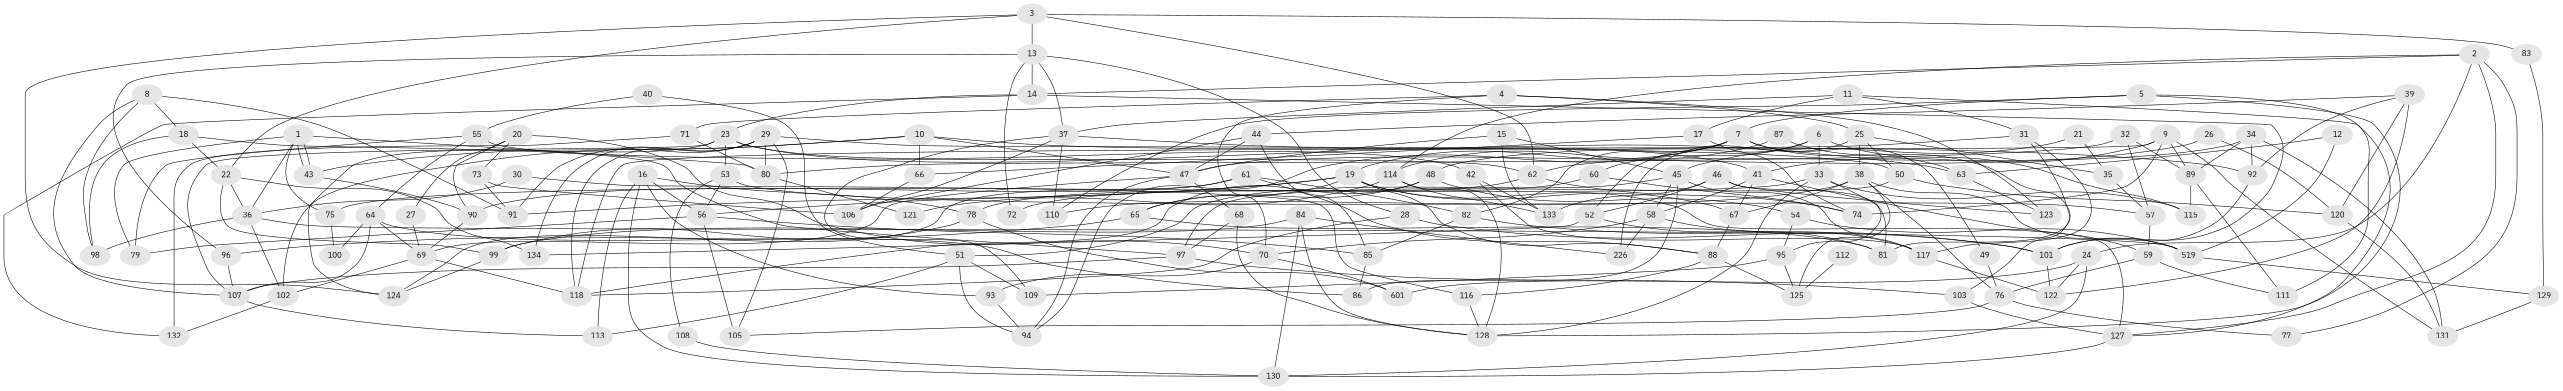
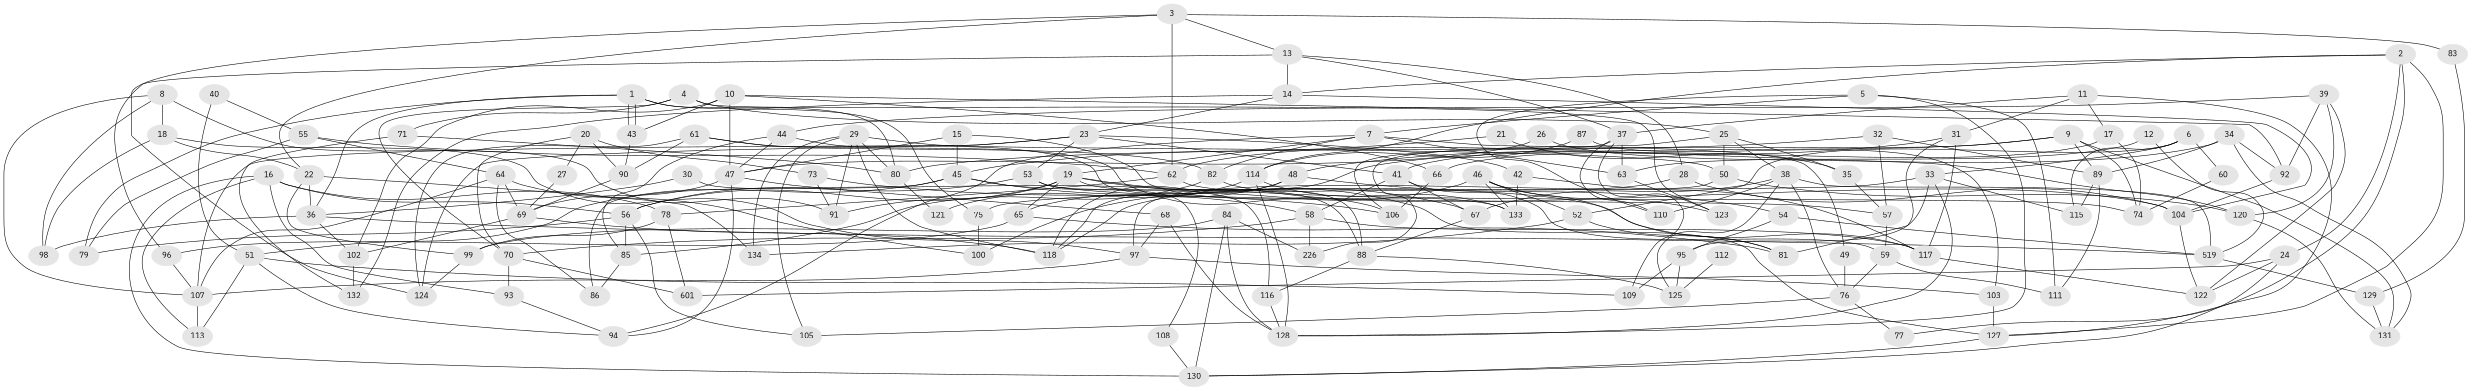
none -> (1128, 202)
(1012, 215) -> none
(2046, 256) -> (2178, 215)
